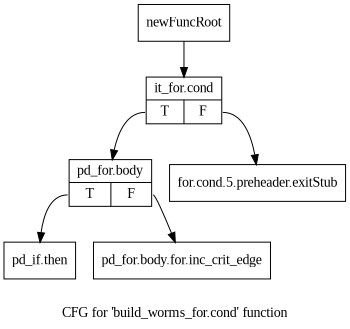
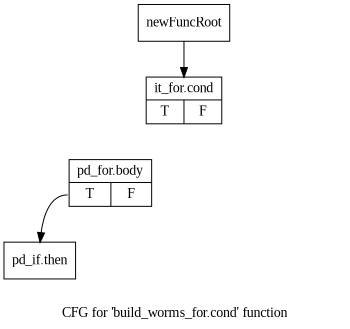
(124, 126) -> none
(258, 183) -> none
(182, 261) -> none
